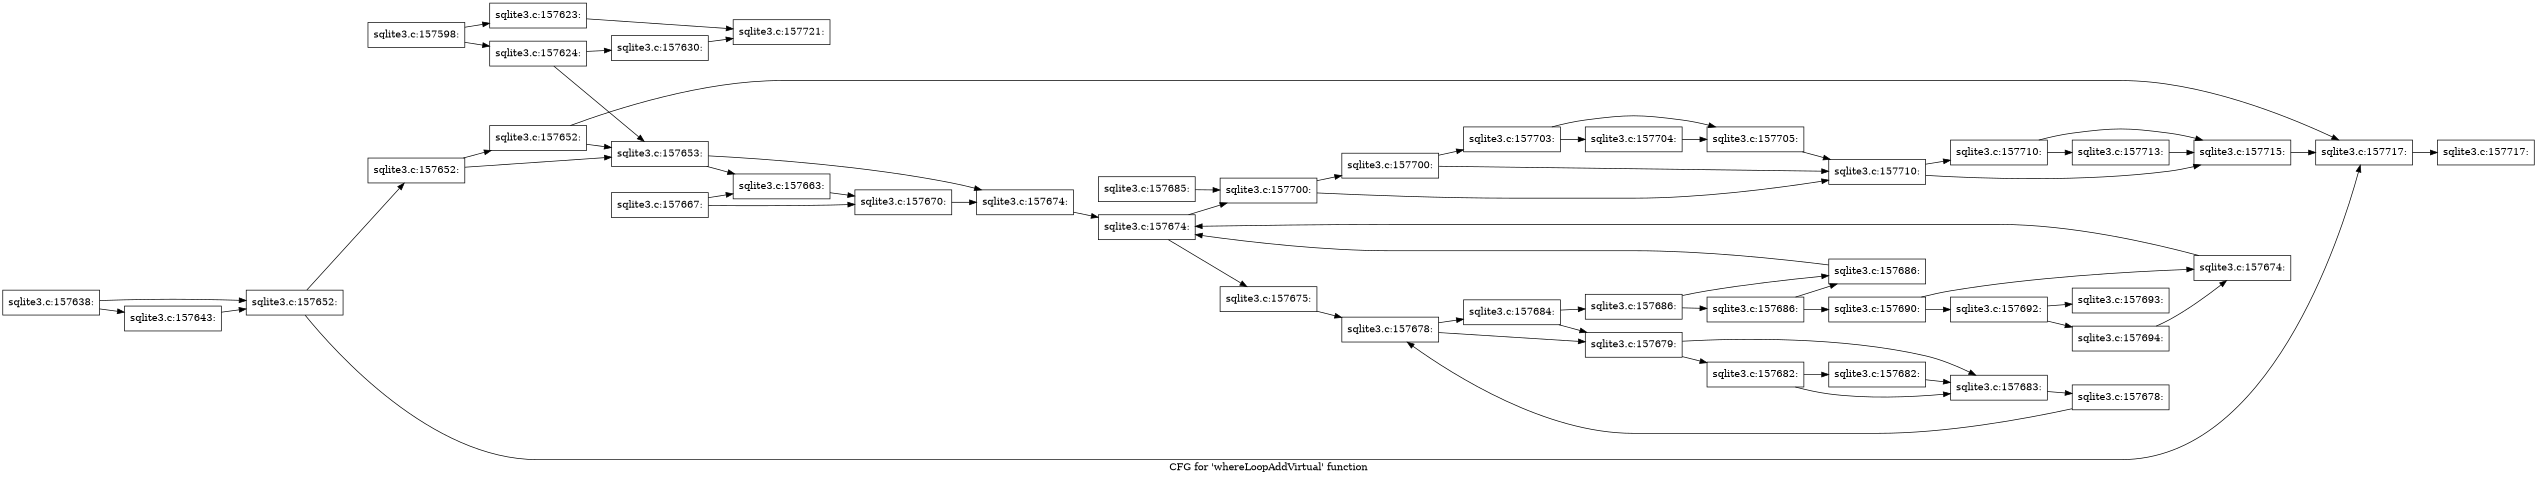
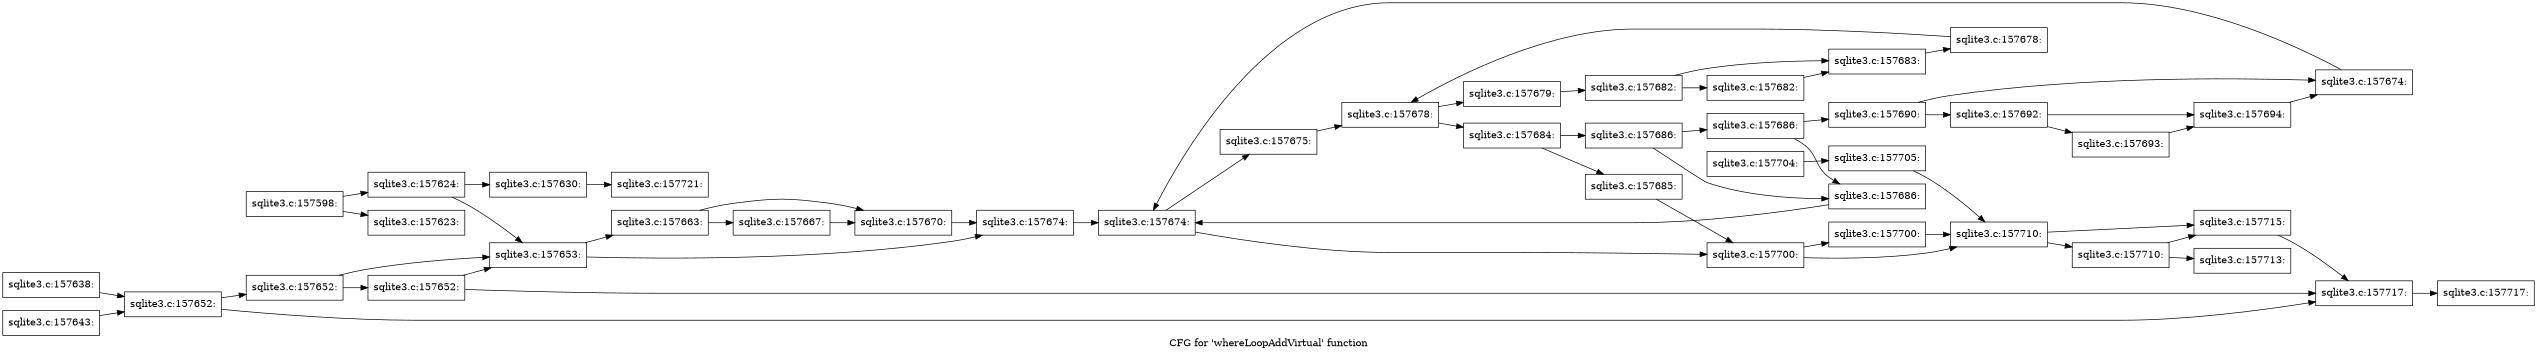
(656, 24) -> none
none -> (2178, 131)
(1512, 139) -> none
(2178, 153) -> none
(717, 196) -> (717, 223)
(109, 310) -> none
(1569, 328) -> (1570, 160)
(1828, 342) -> none
